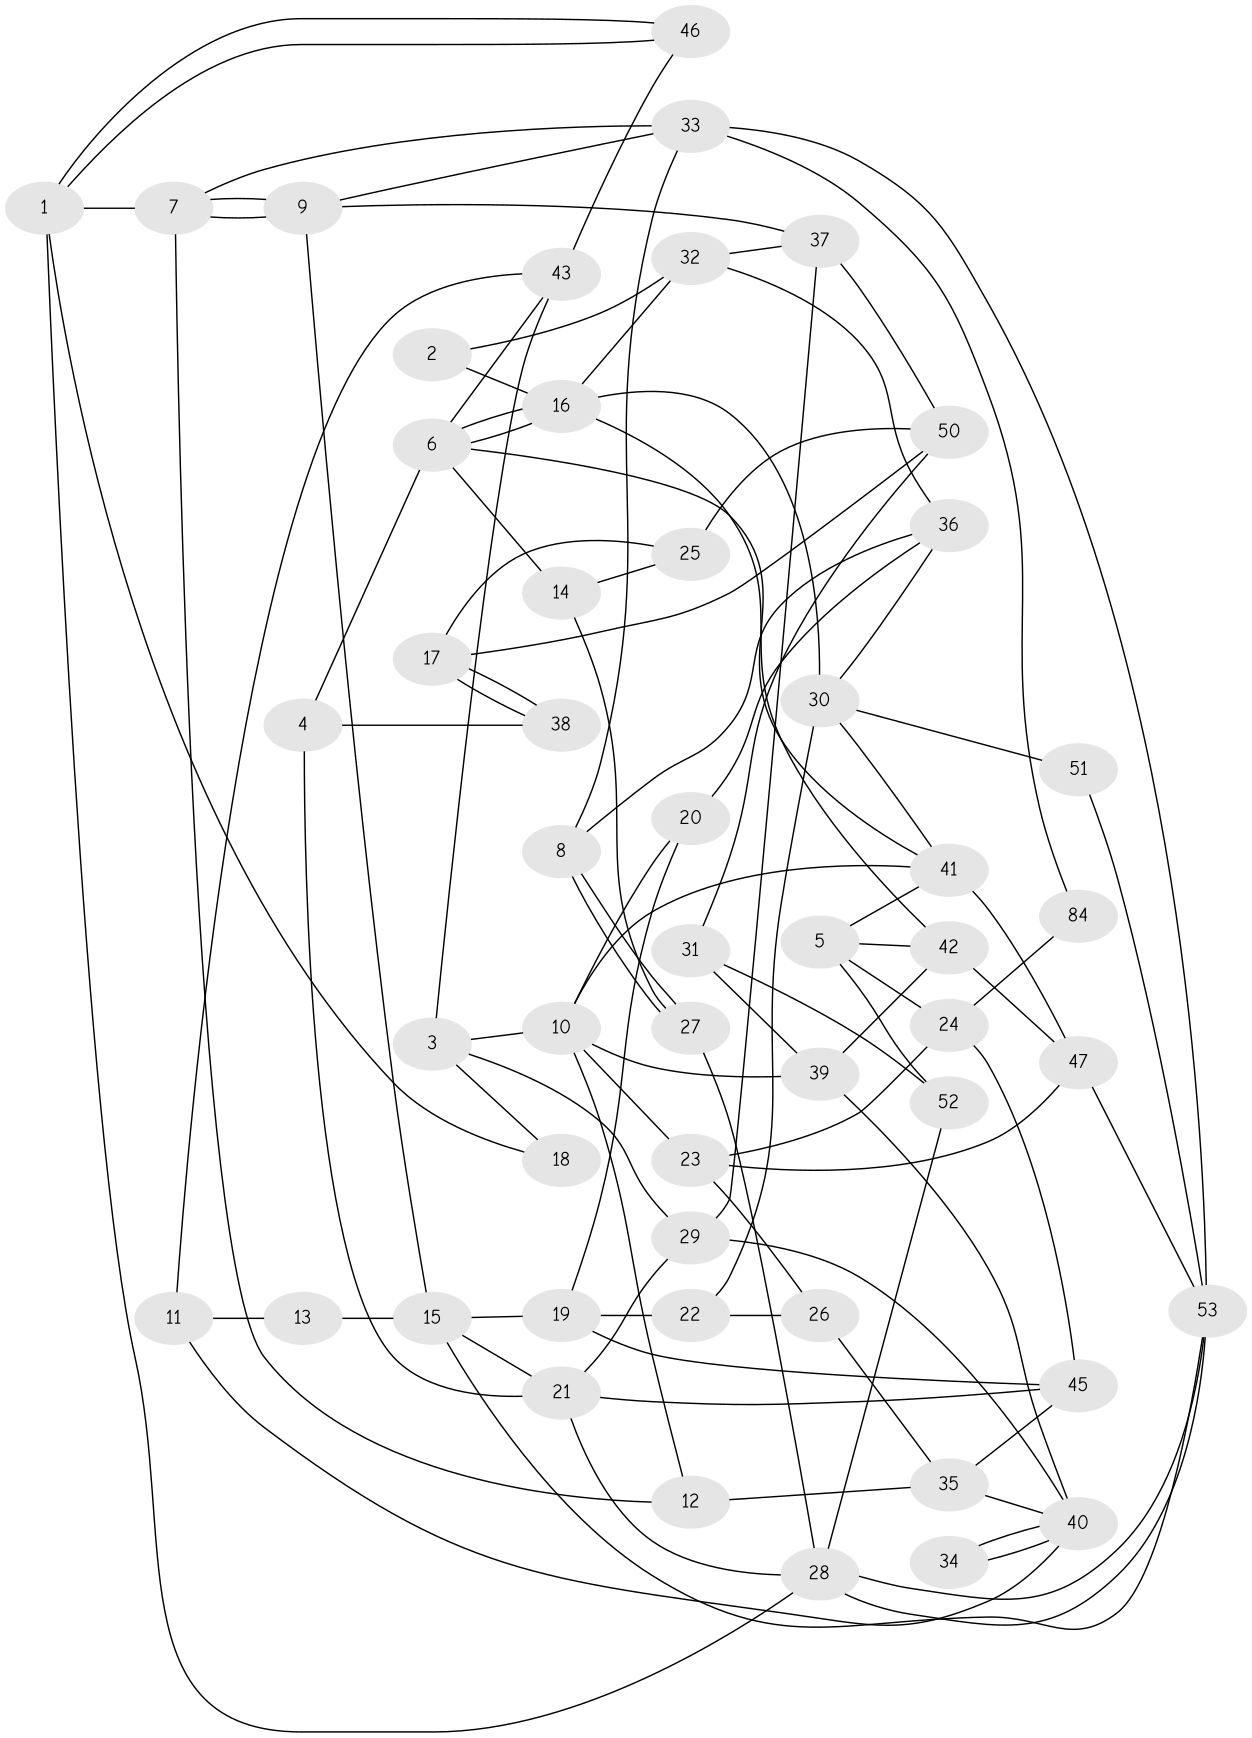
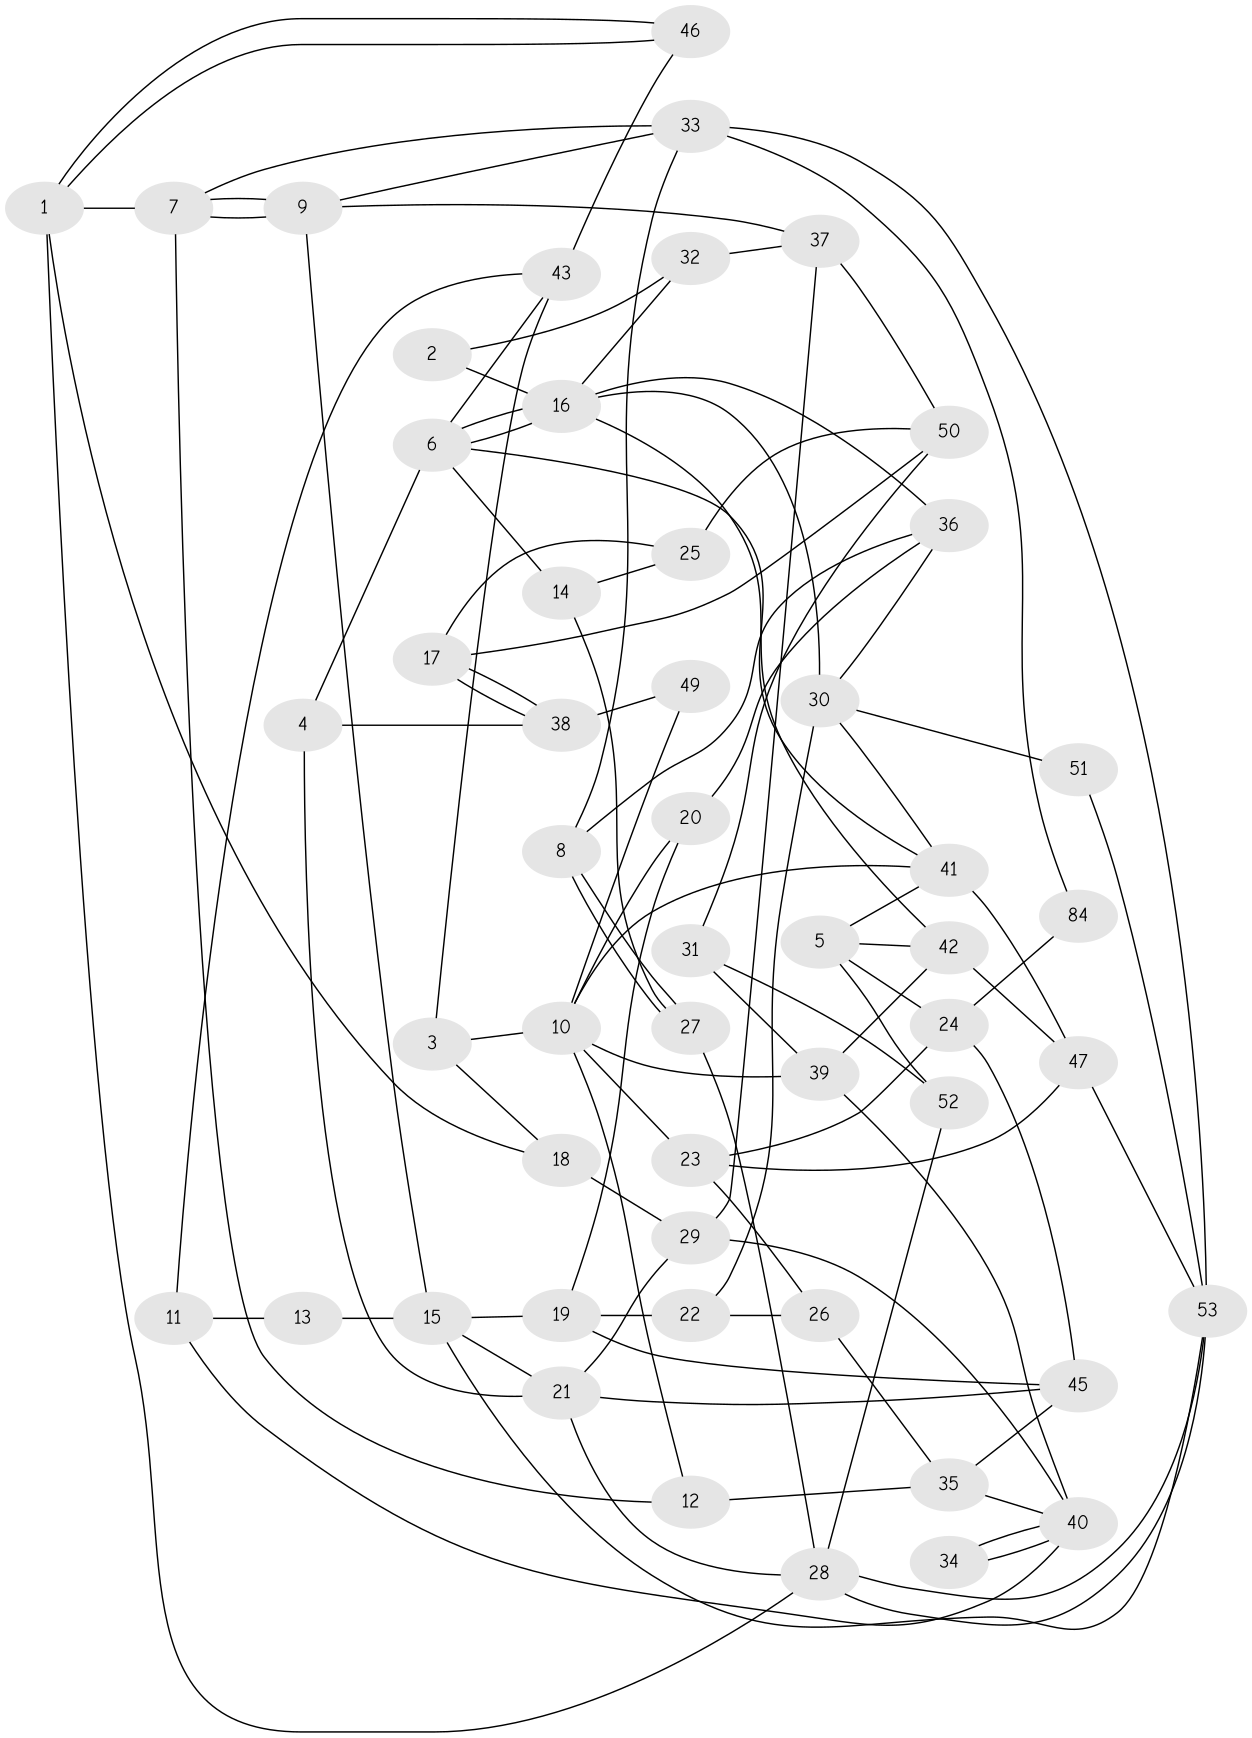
(867, 352) -> (774, 401)
none -> (691, 686)
(588, 1112) -> (631, 1202)
